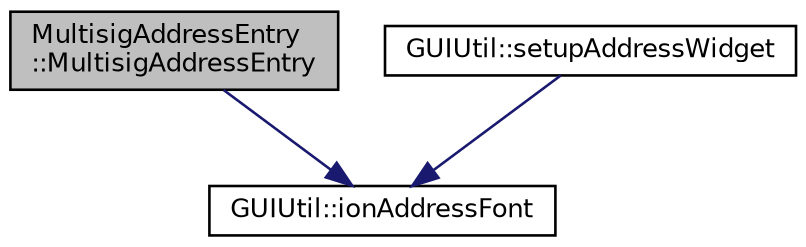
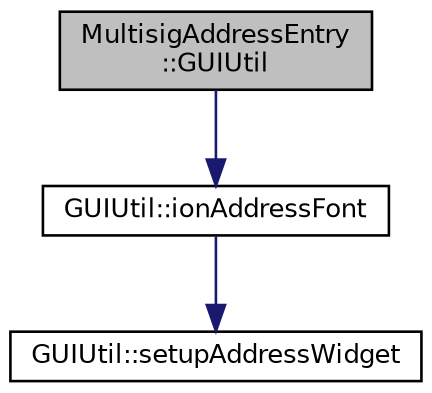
(174, 51) -> (216, 51)
(497, 123) -> (216, 270)
